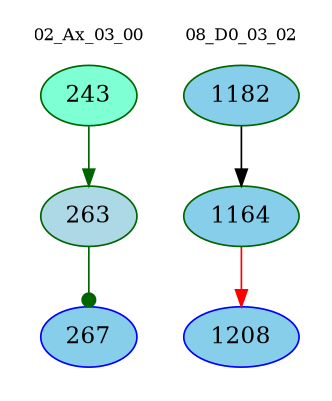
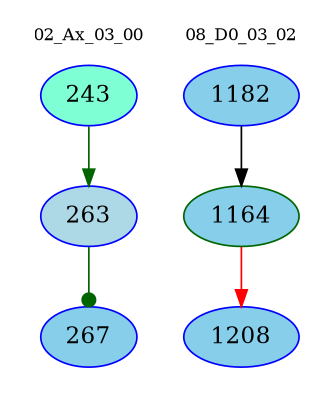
(89, 96) -> (89, 96)
(241, 96) -> (241, 96)
(89, 216) -> (89, 216)
